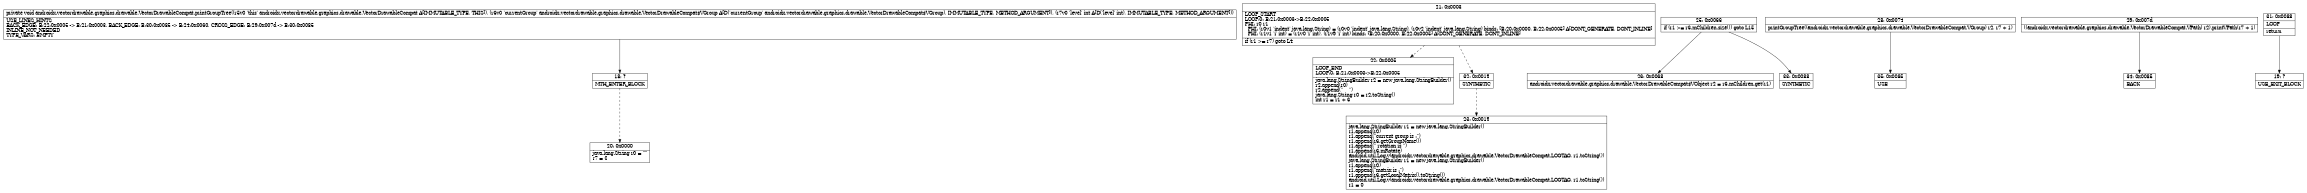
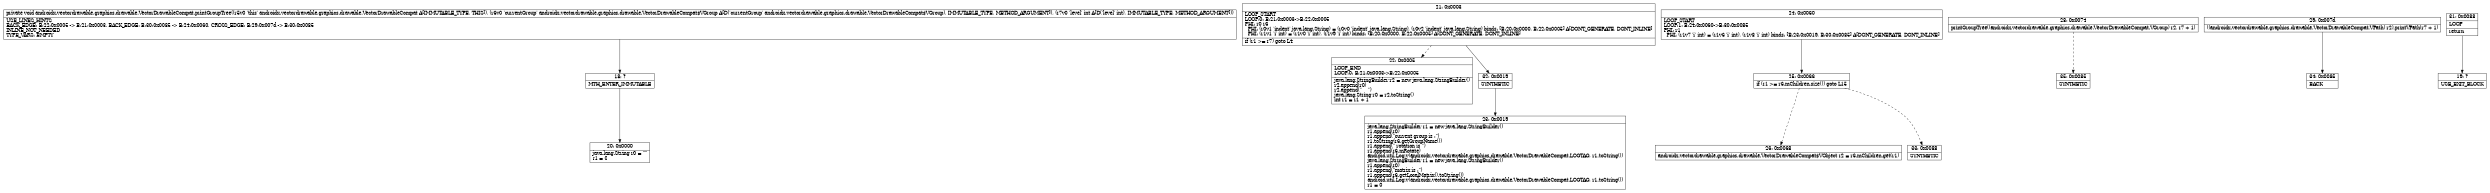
(1257, 24) -> (1257, 24)
none -> (1802, 25)
(1762, 48) -> (1890, 106)
(1890, 51) -> (2073, 51)
(1681, 52) -> (1791, 115)
(1465, 58) -> (1477, 58)
(620, 84) -> (620, 84)
(1883, 84) -> (2073, 84)
(1333, 100) -> (1352, 100)
(1476, 100) -> (1495, 100)
(620, 114) -> (620, 114)
(1385, 142) -> (1405, 142)
(600, 159) -> (600, 159)
